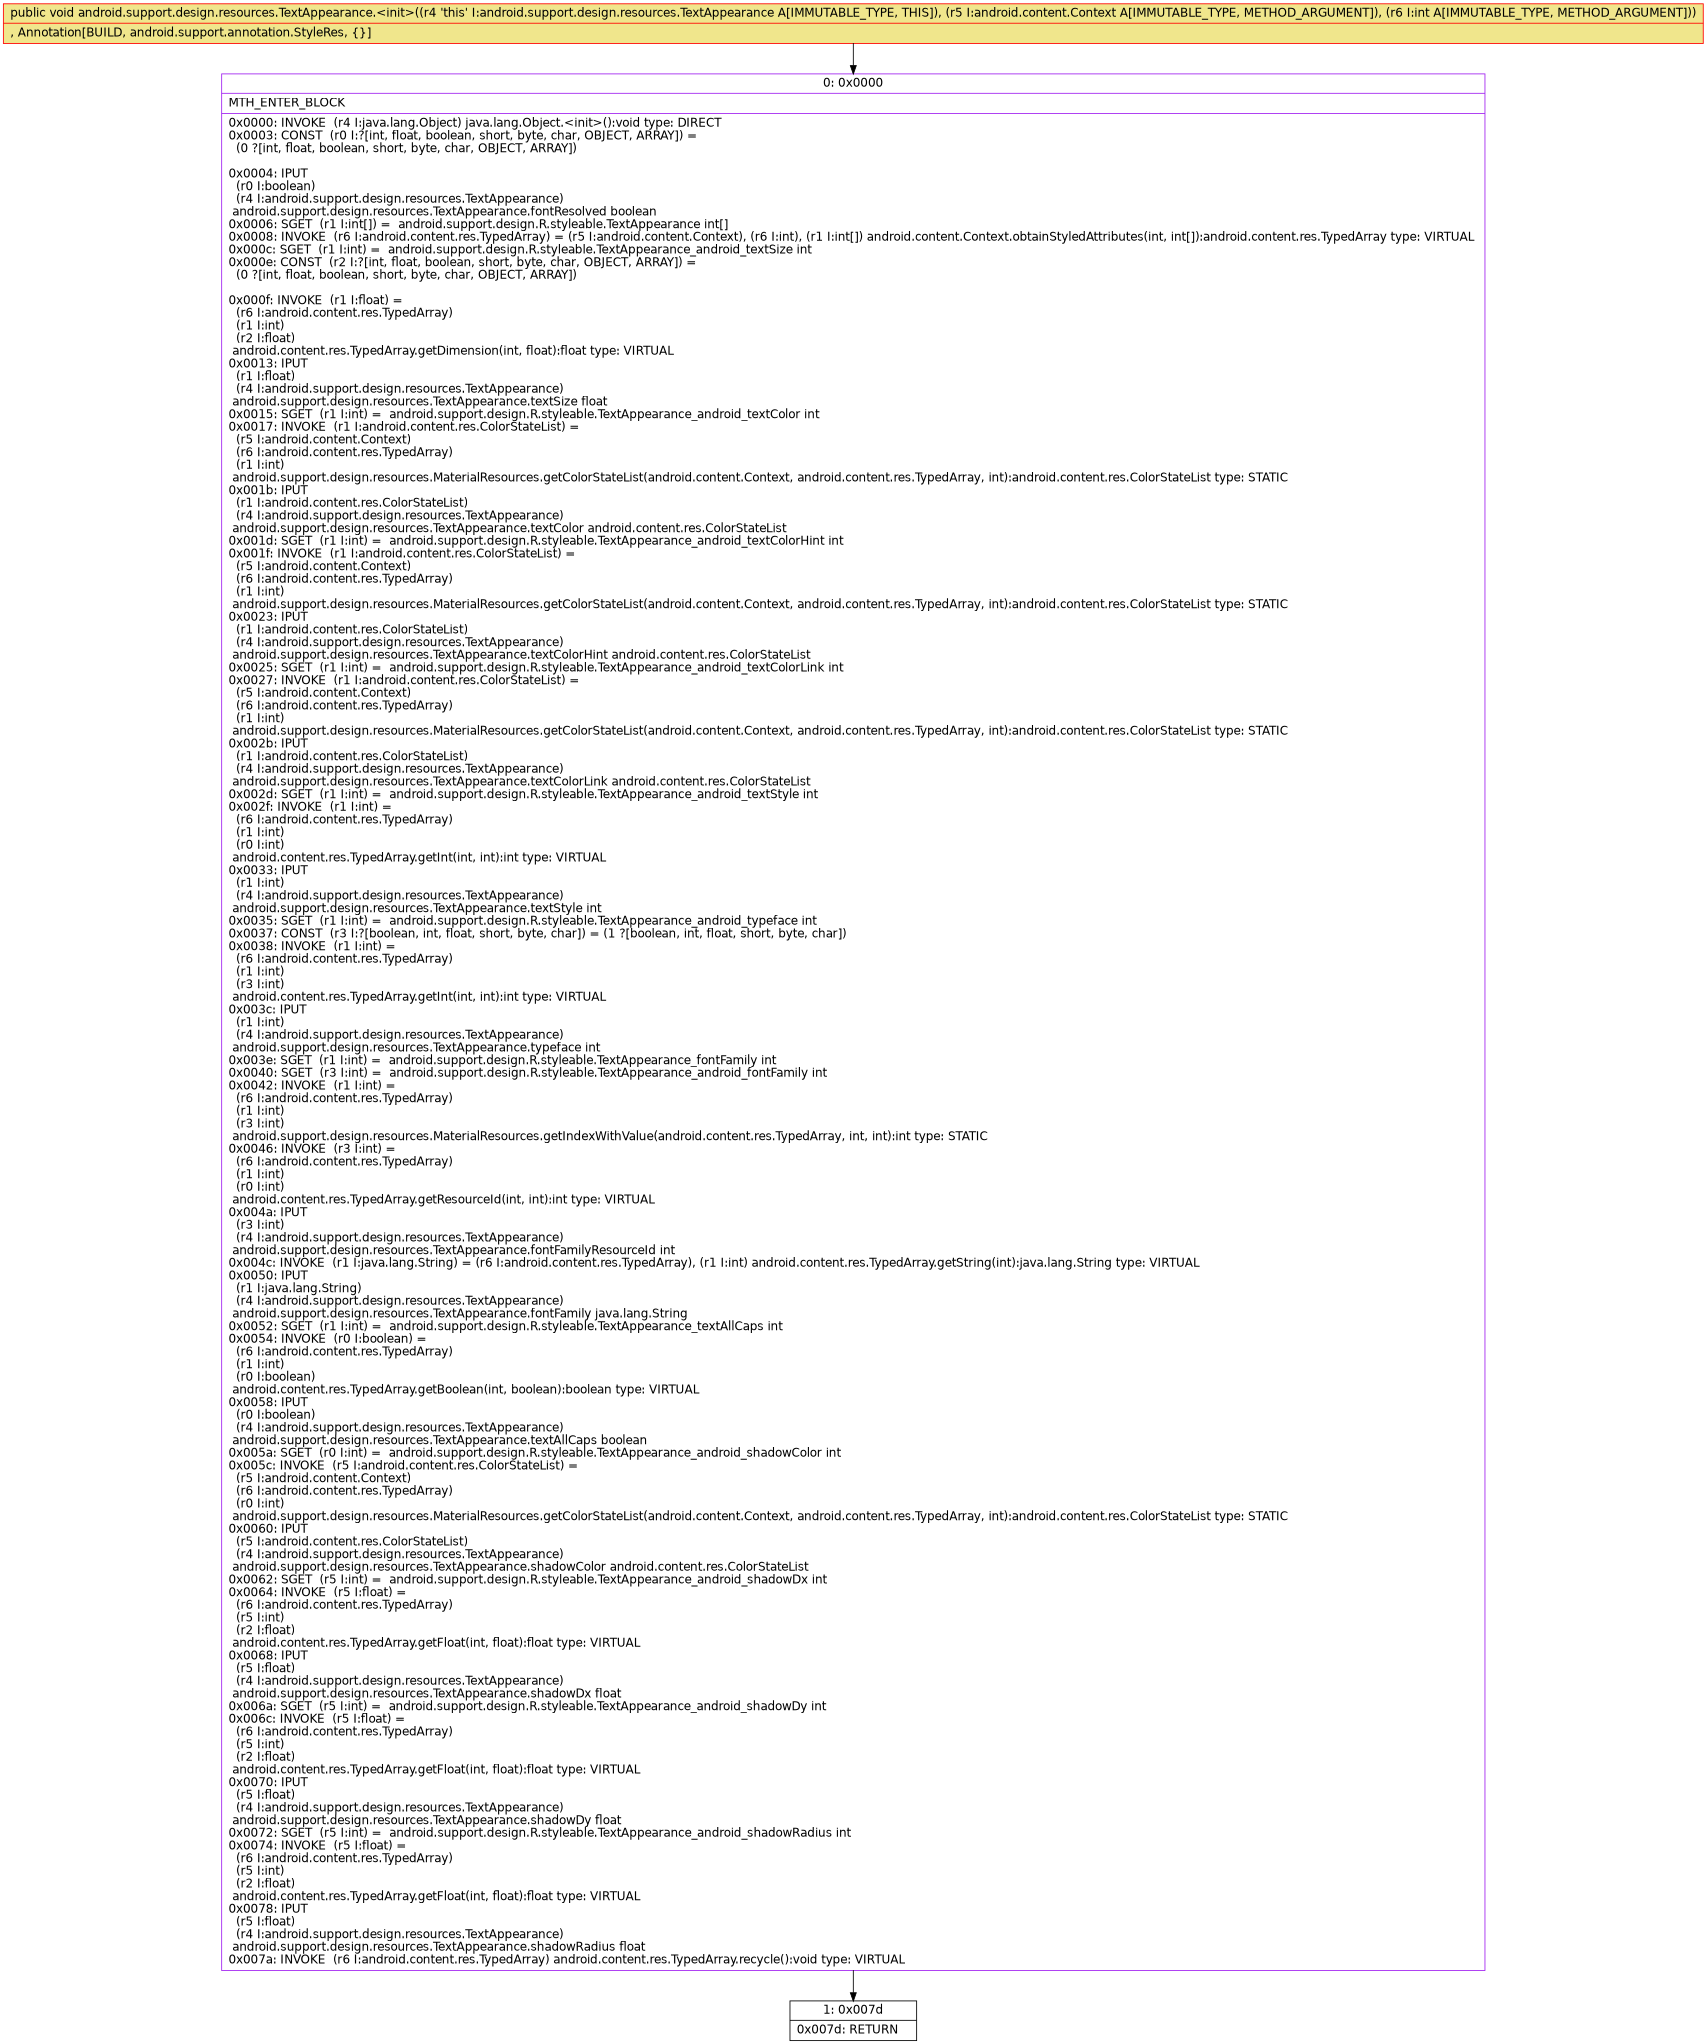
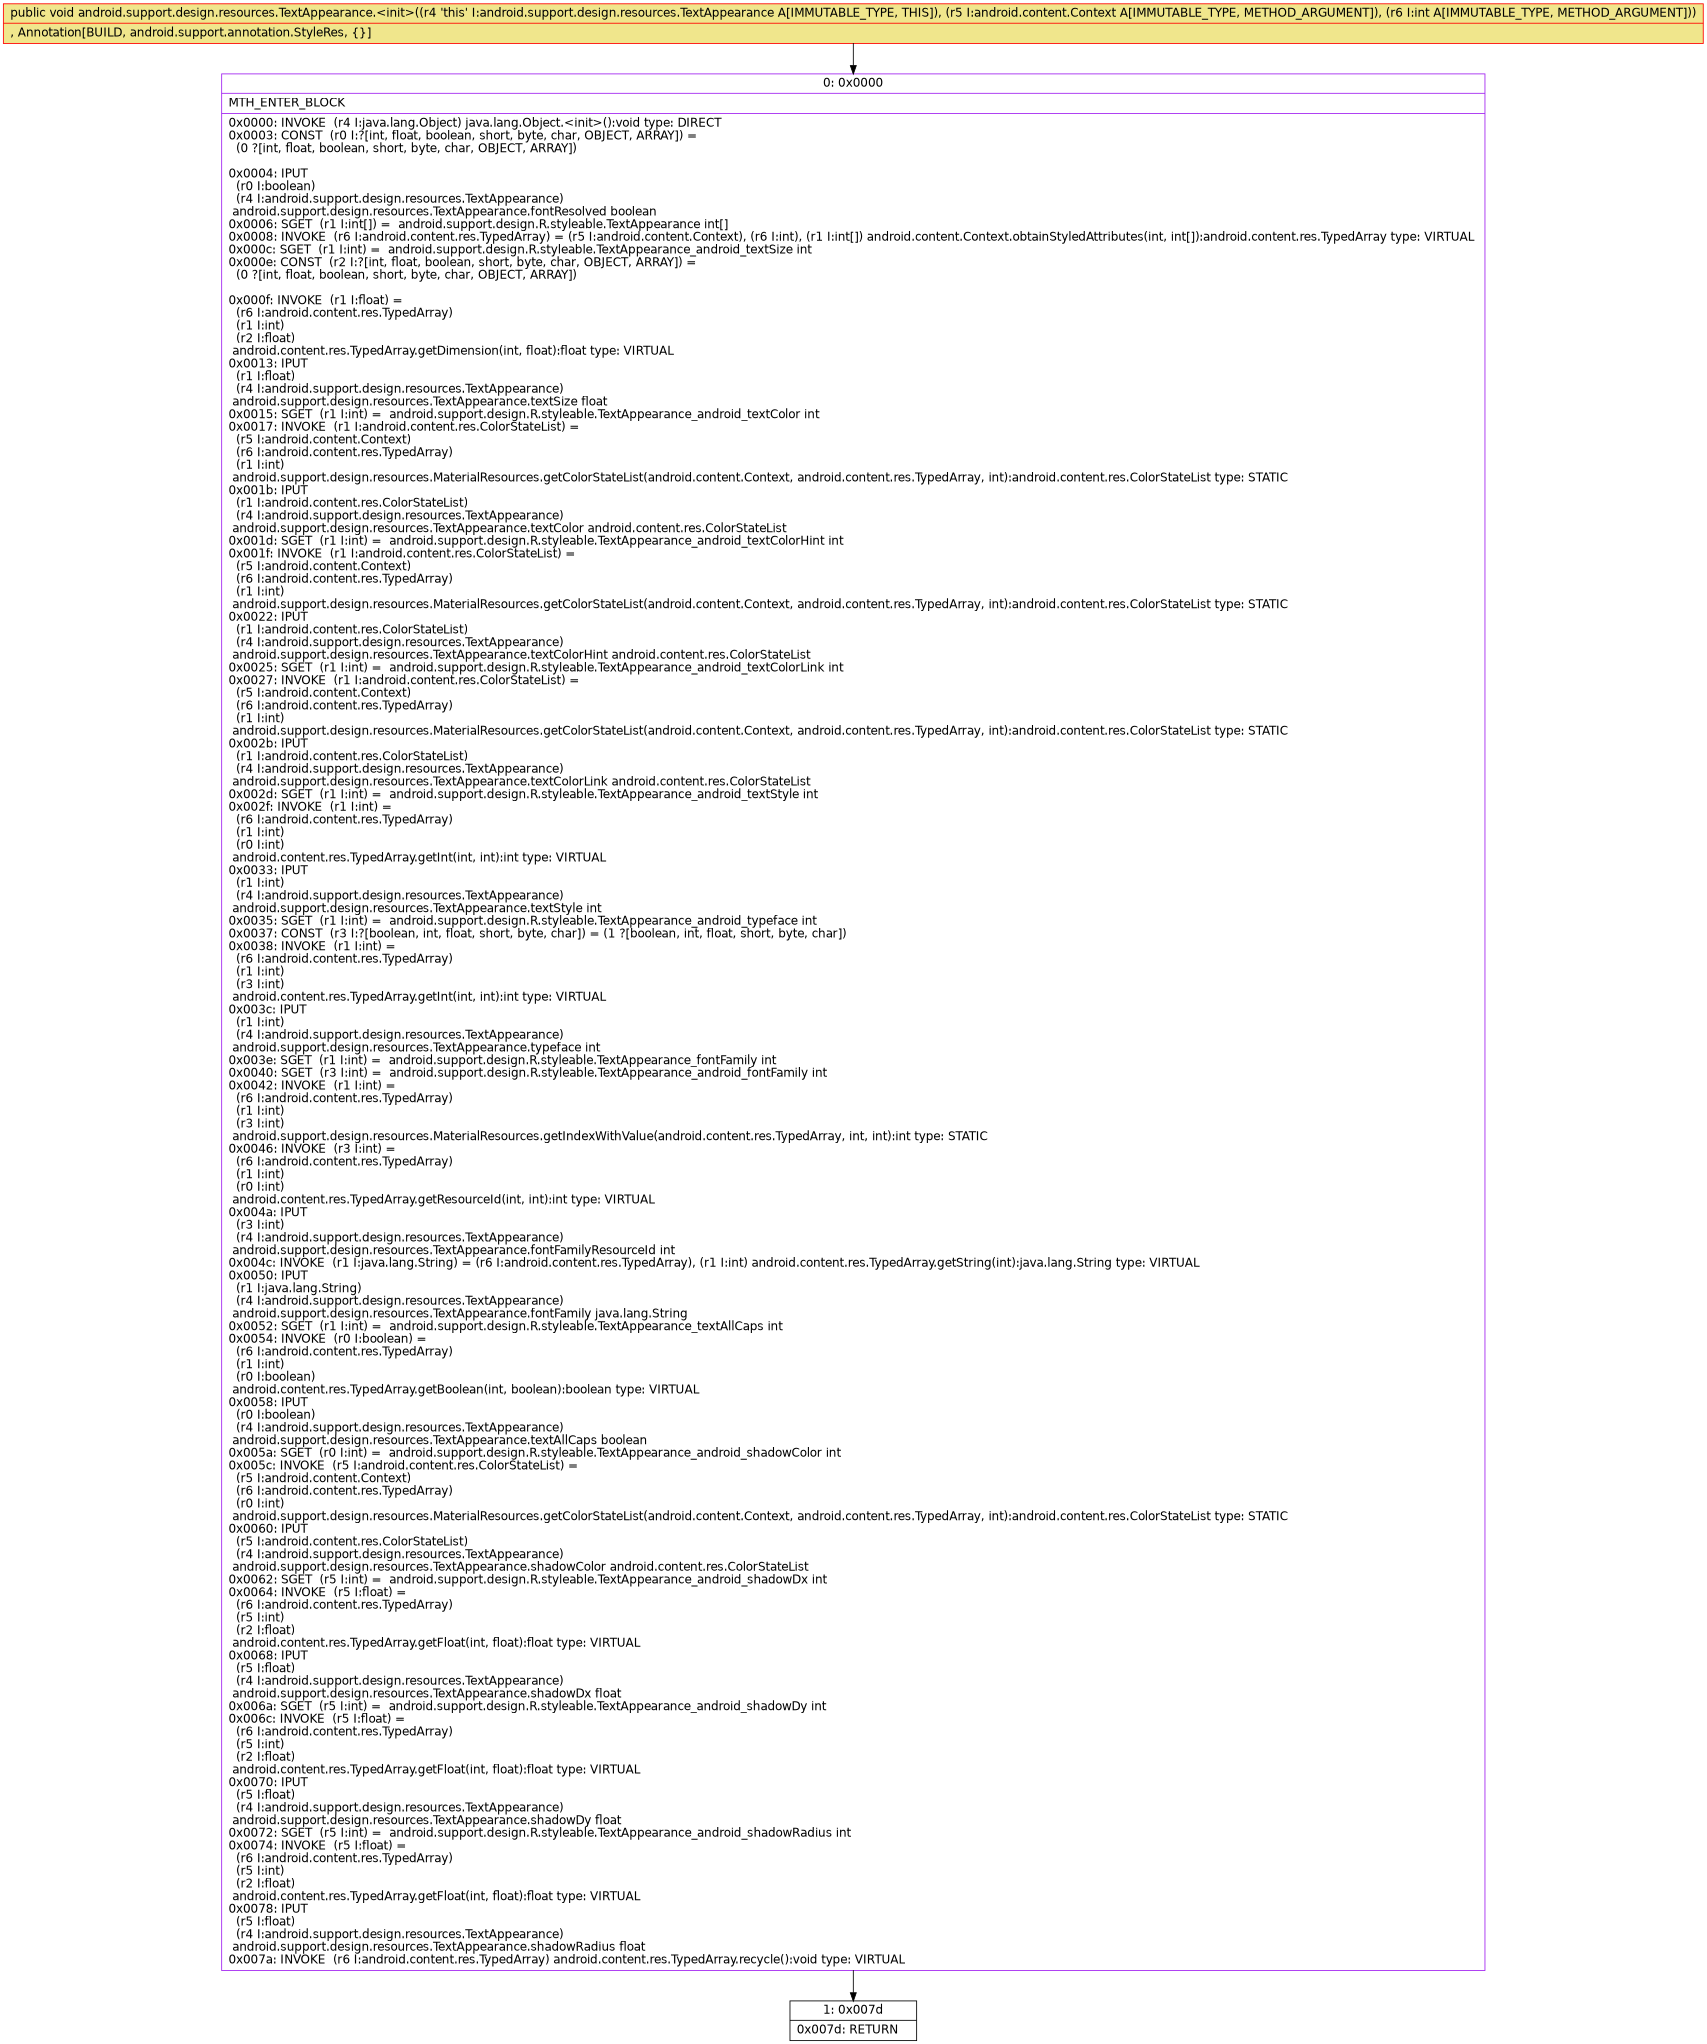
(272, 617) -> (272, 617)
